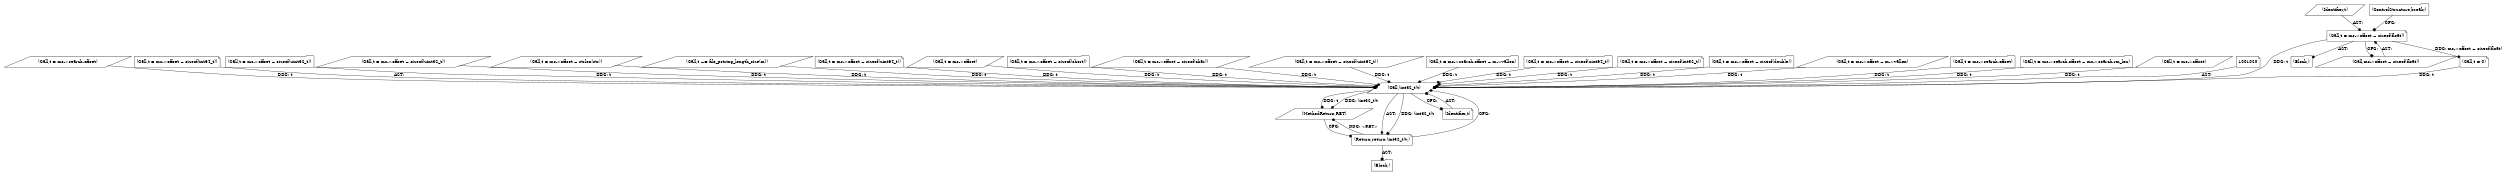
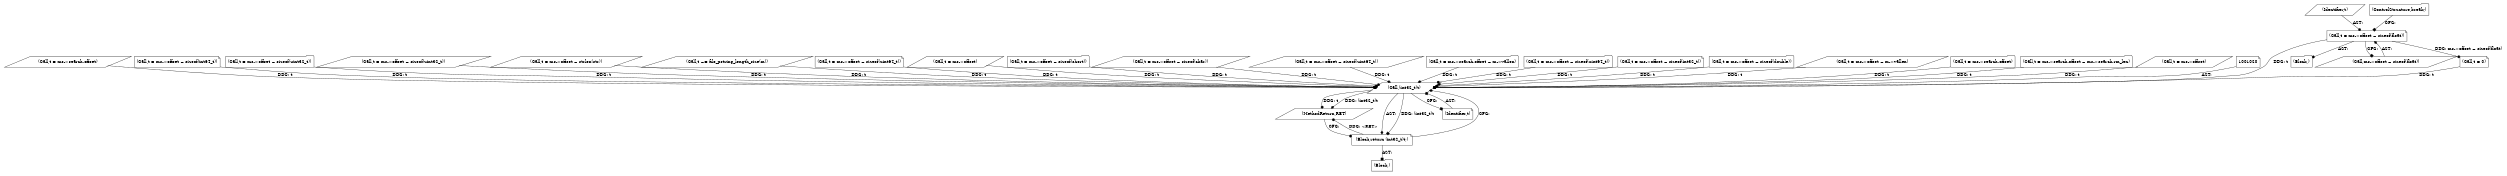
(400, 75) -> (400, 75)
(1382, 140) -> (1382, 140)
